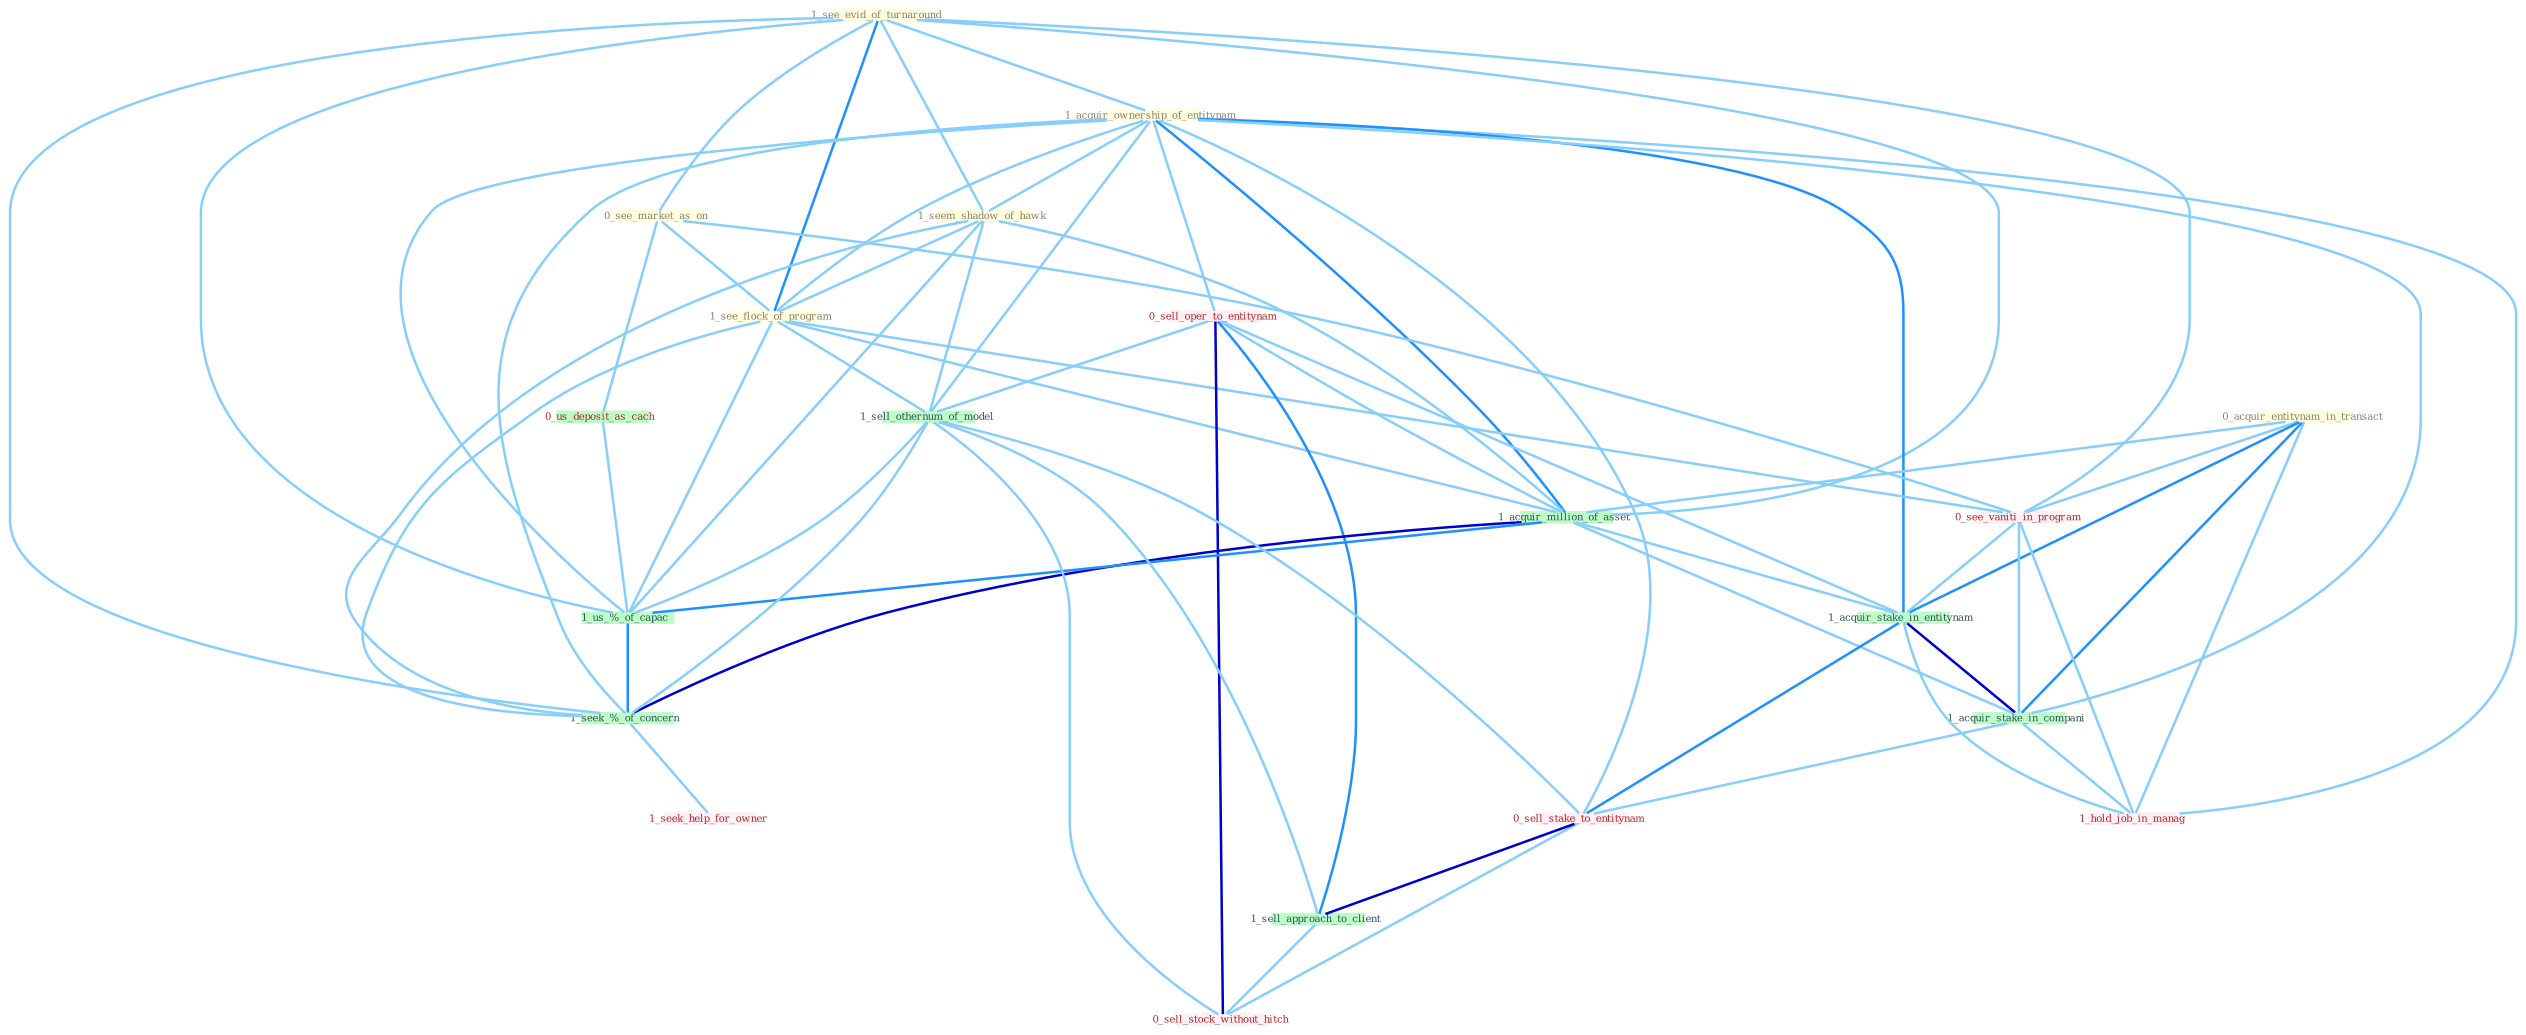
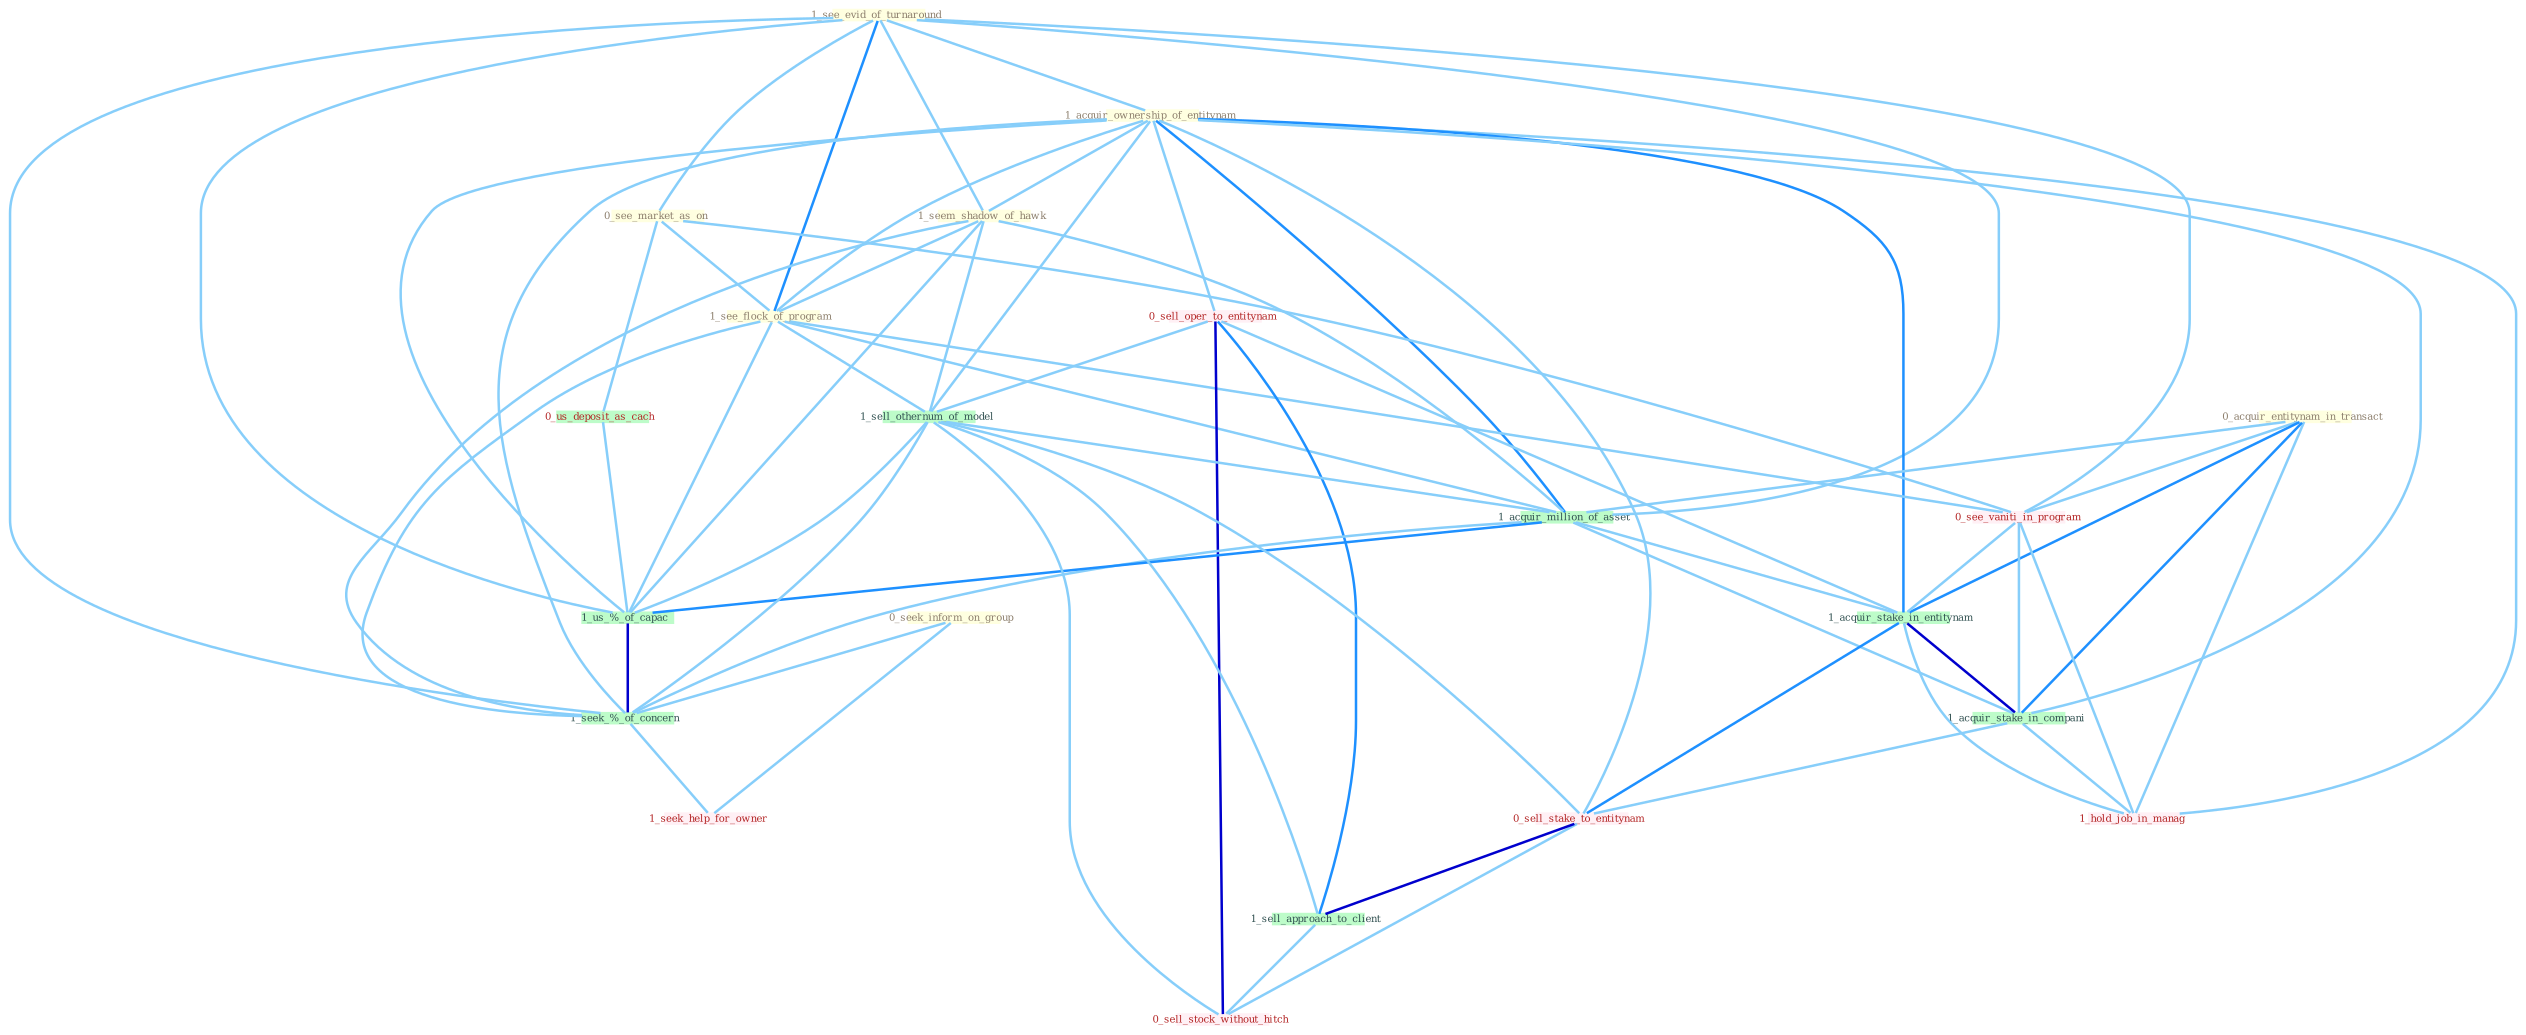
(1423, 439) -> (1248, 467)
(933, 602) -> (933, 602)
none -> (954, 618)
(628, 668) -> (628, 668)
